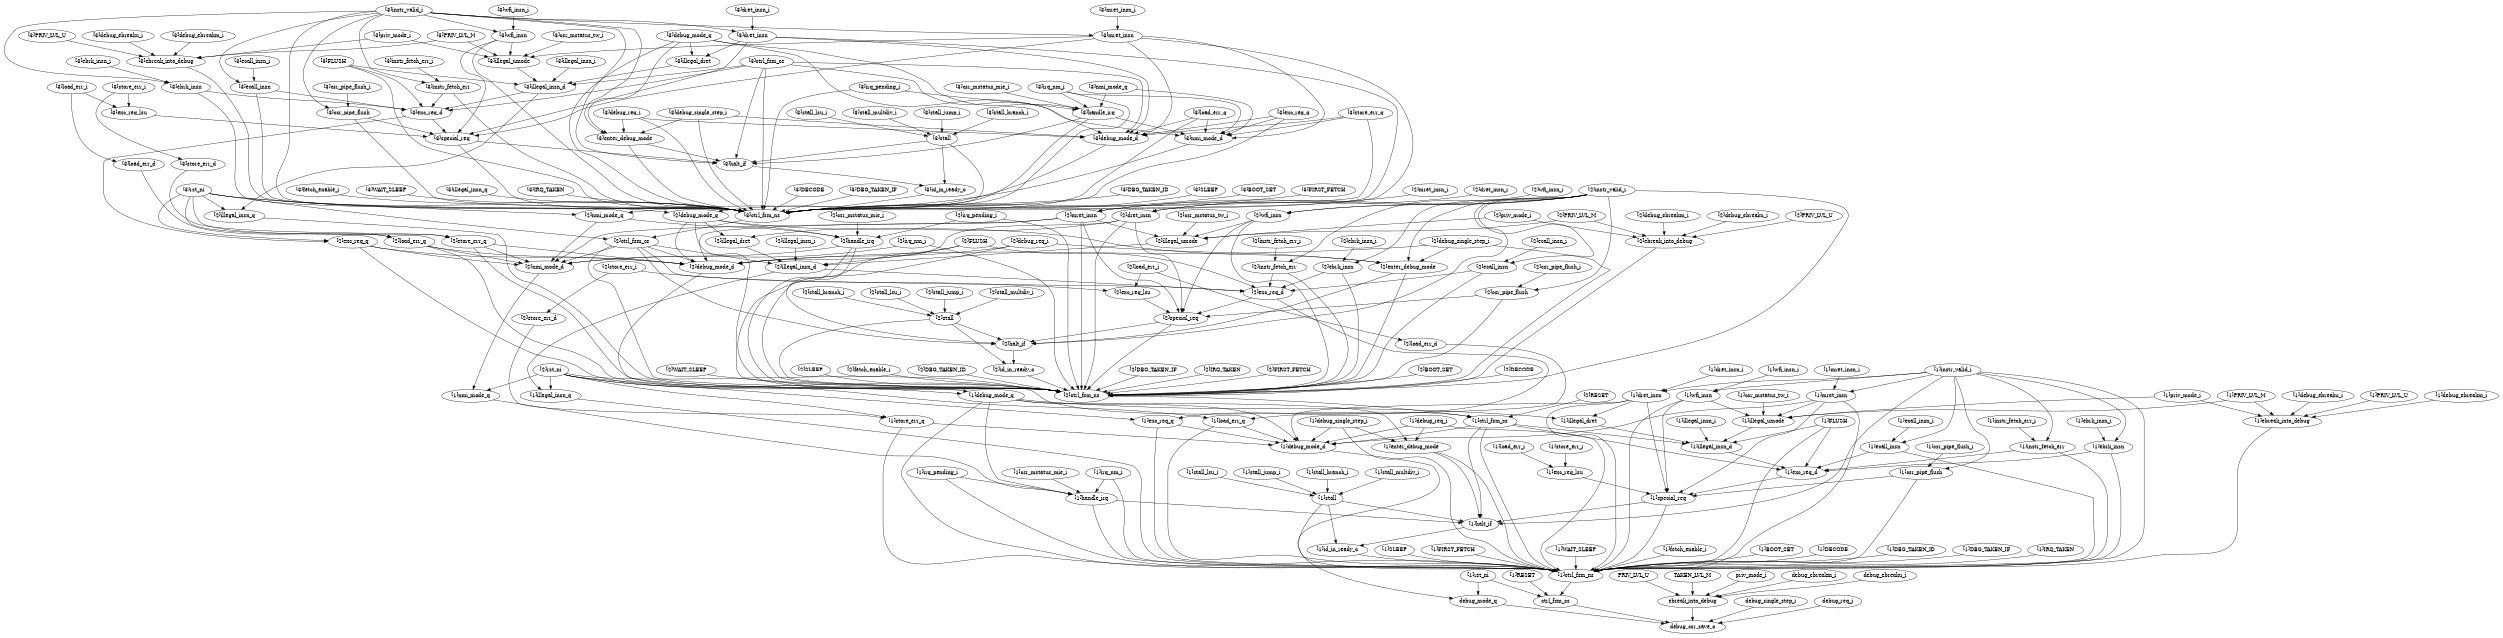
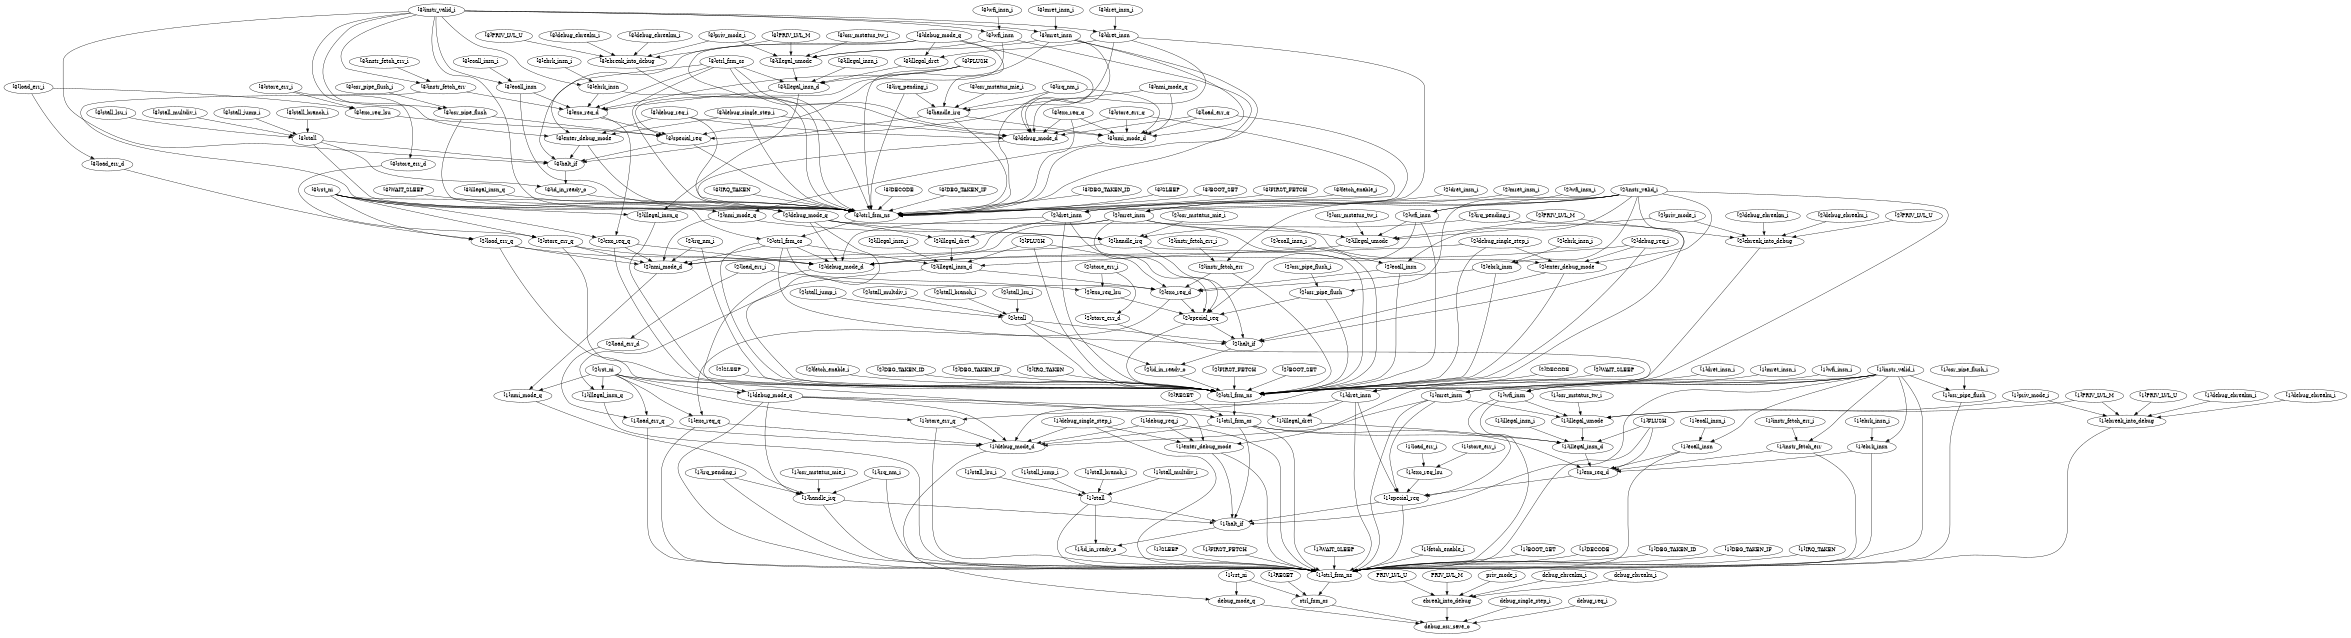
none -> (1602, 379)
(1795, 486) -> none
(1693, 576) -> (1447, 576)
